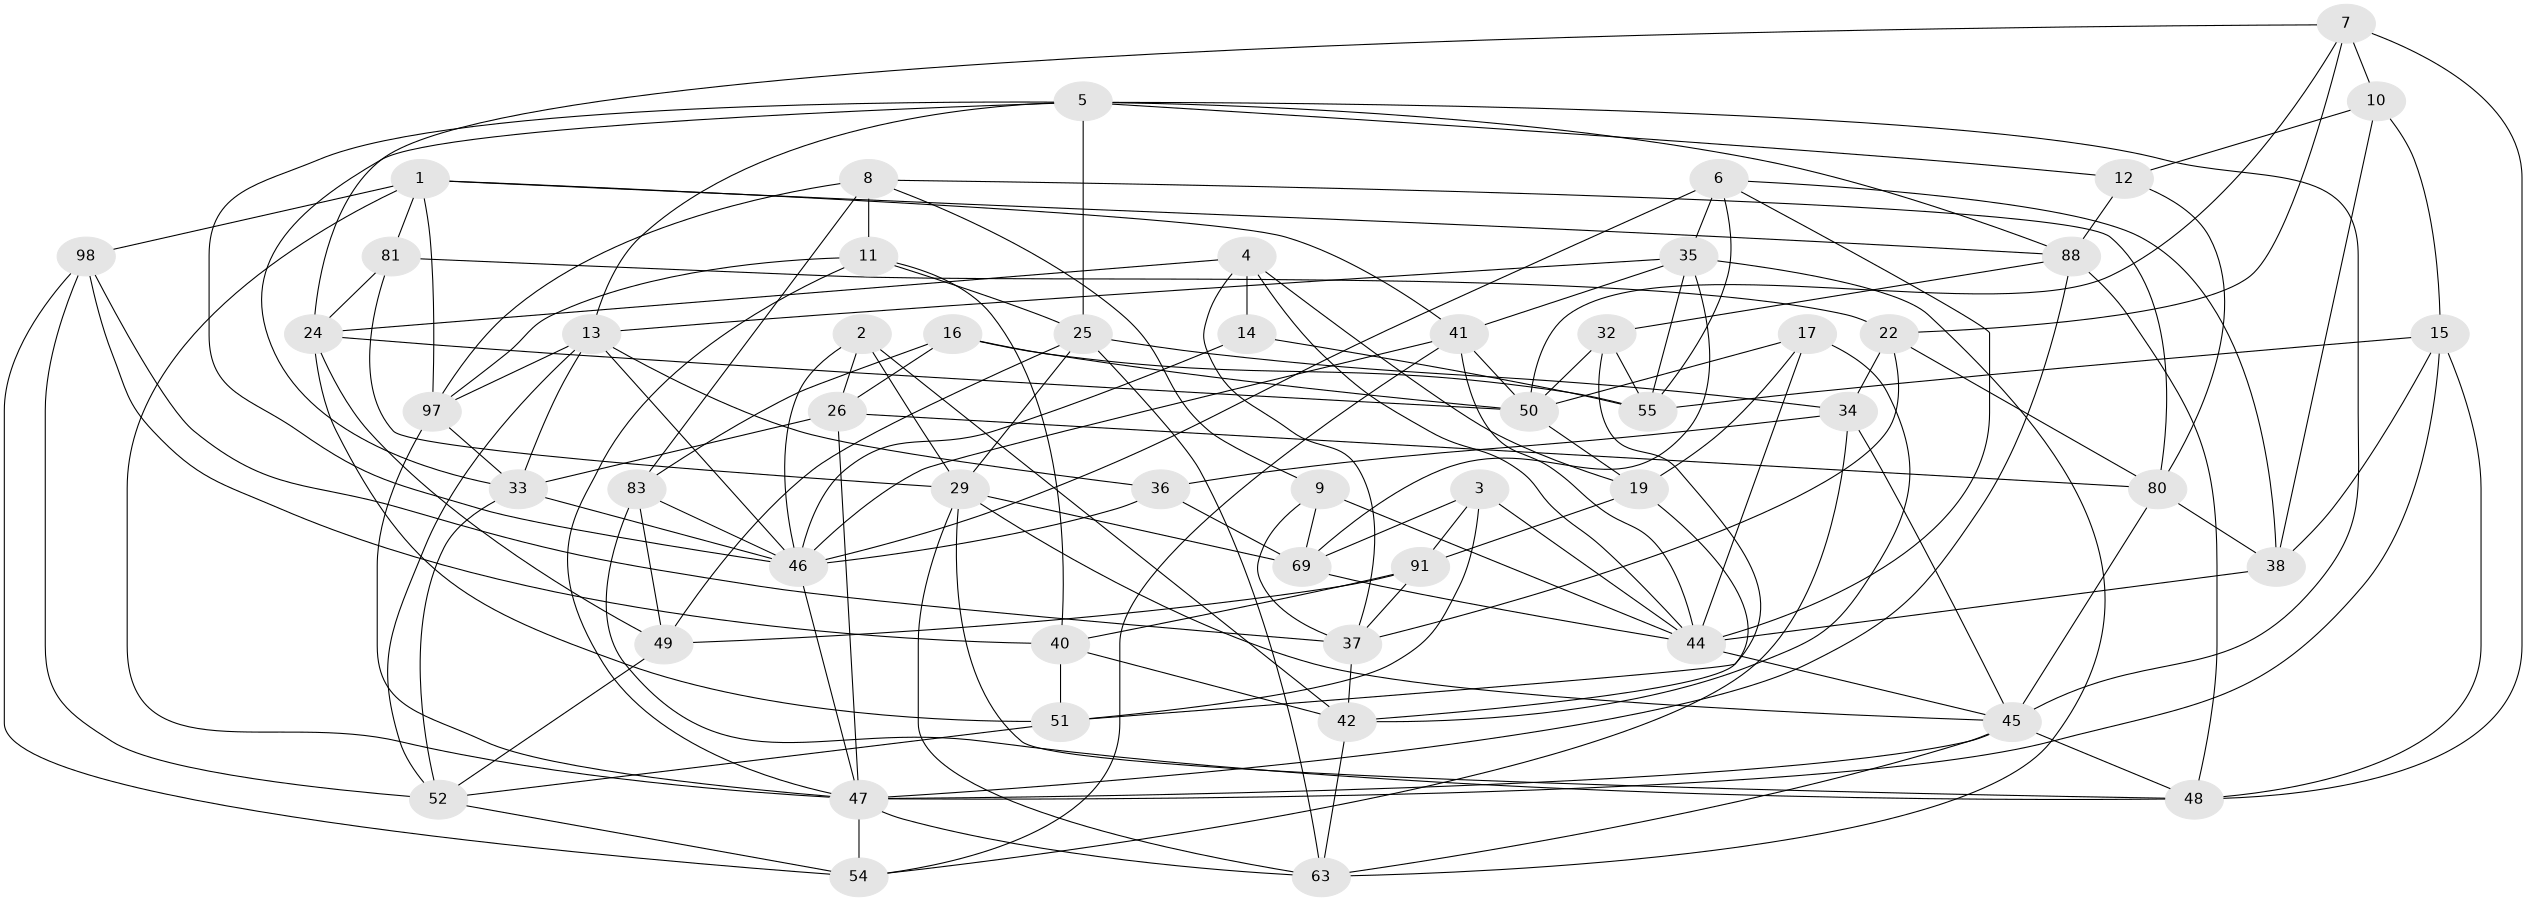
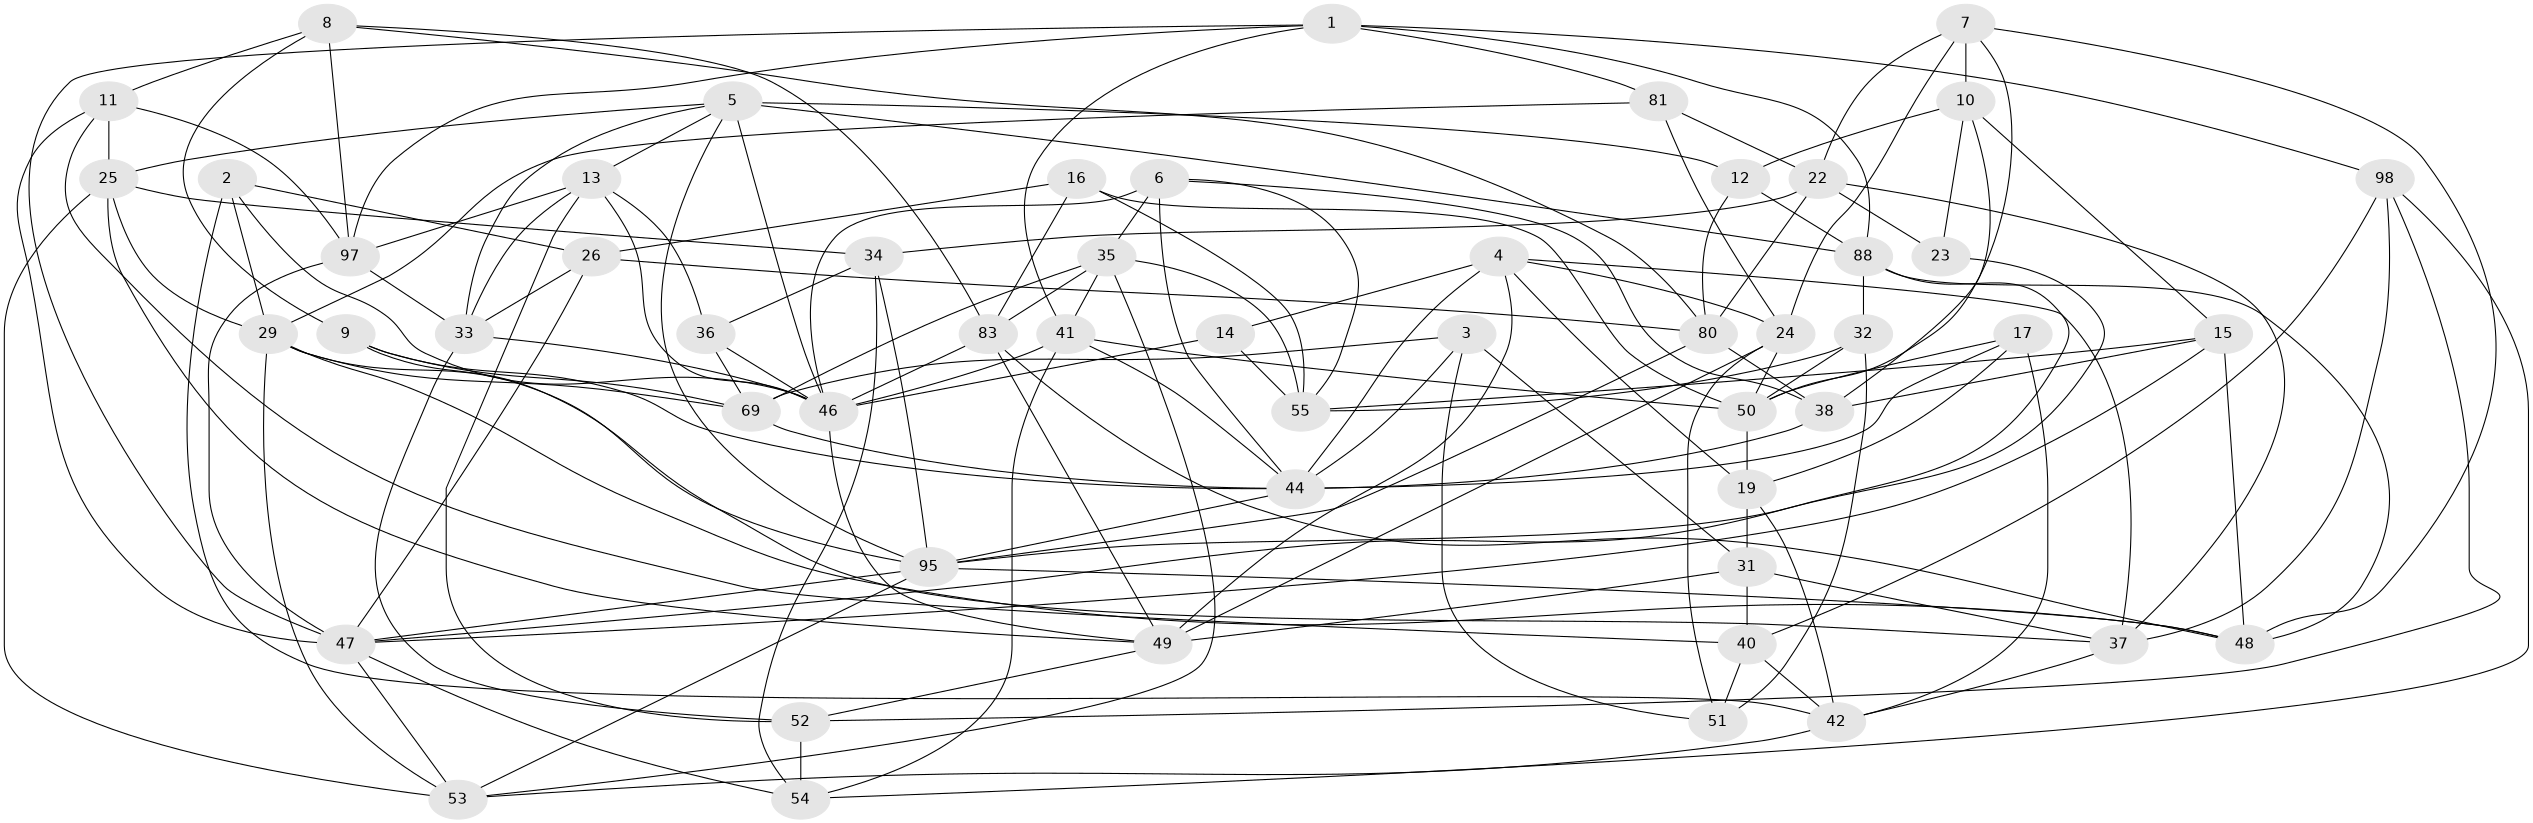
none -> (1941, 257)
(1140, 293) -> (1040, 300)
none -> (1387, 480)
(1421, 567) -> (1747, 567)
(829, 683) -> (967, 616)
(2012, 722) -> (929, 567)
(750, 761) -> none
(1321, 877) -> (458, 800)
